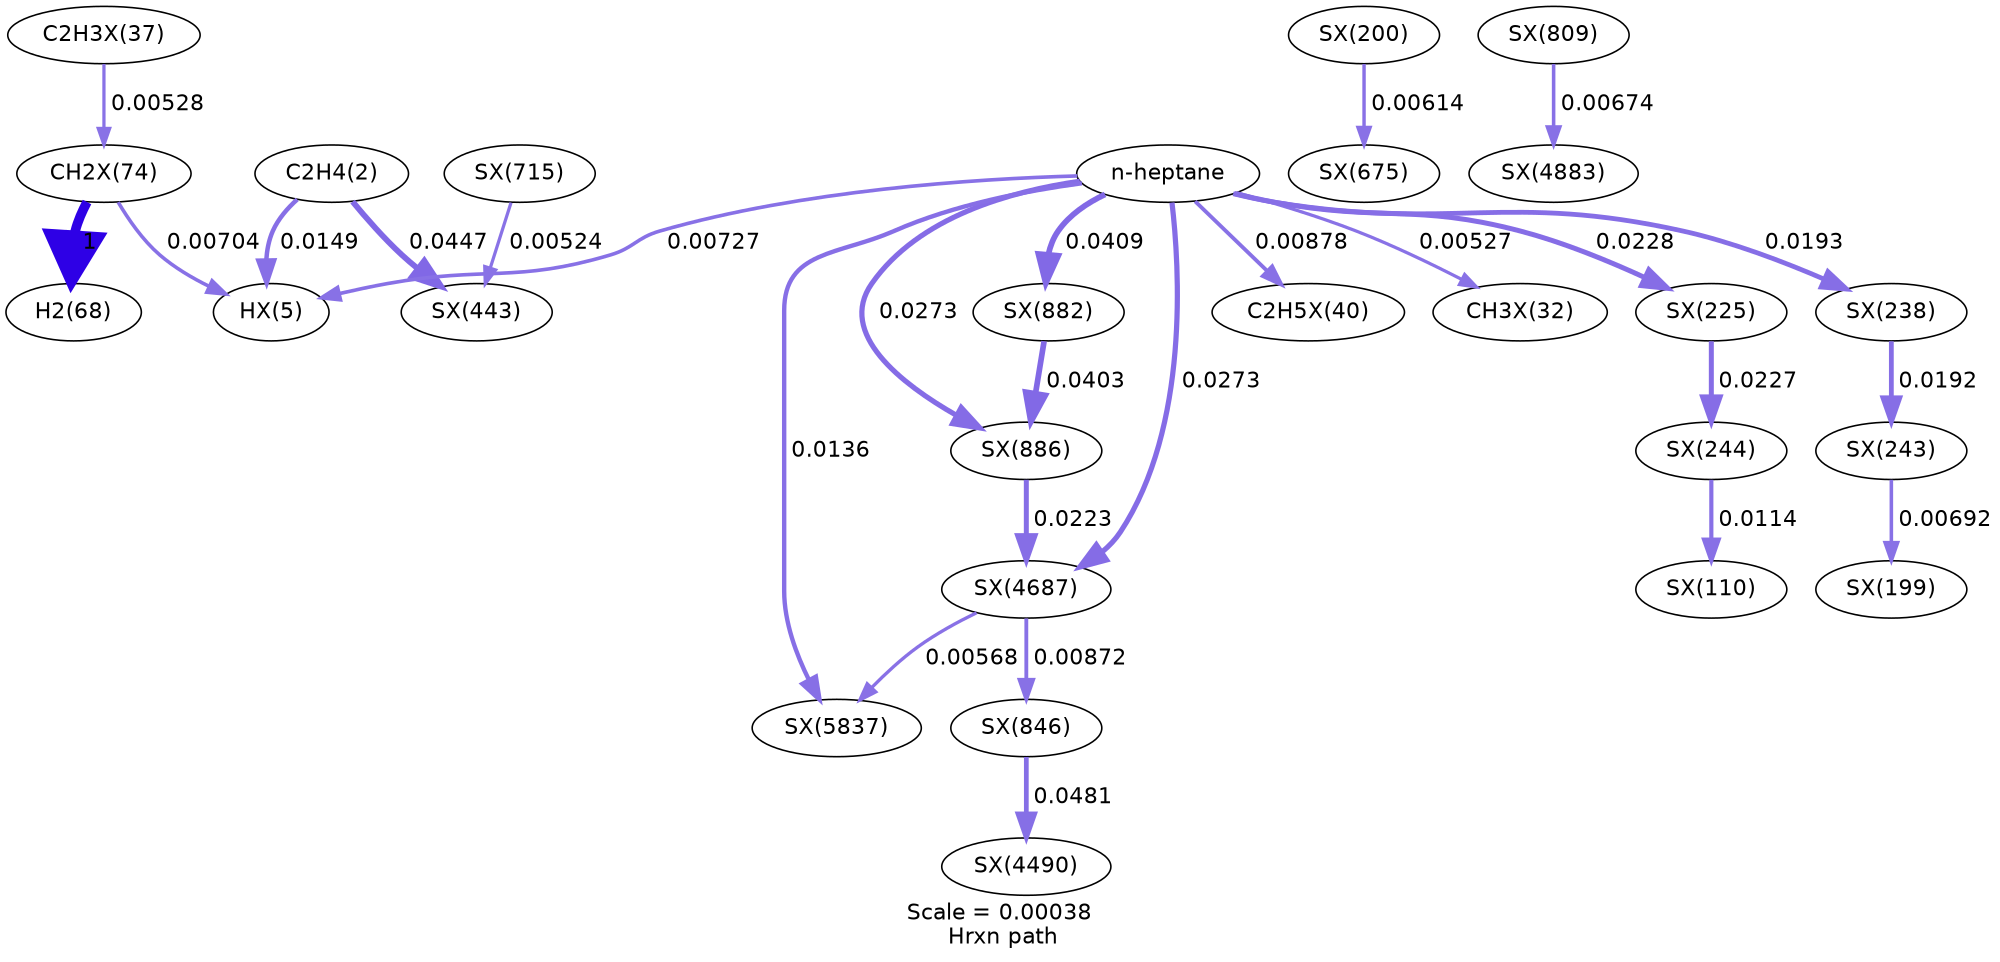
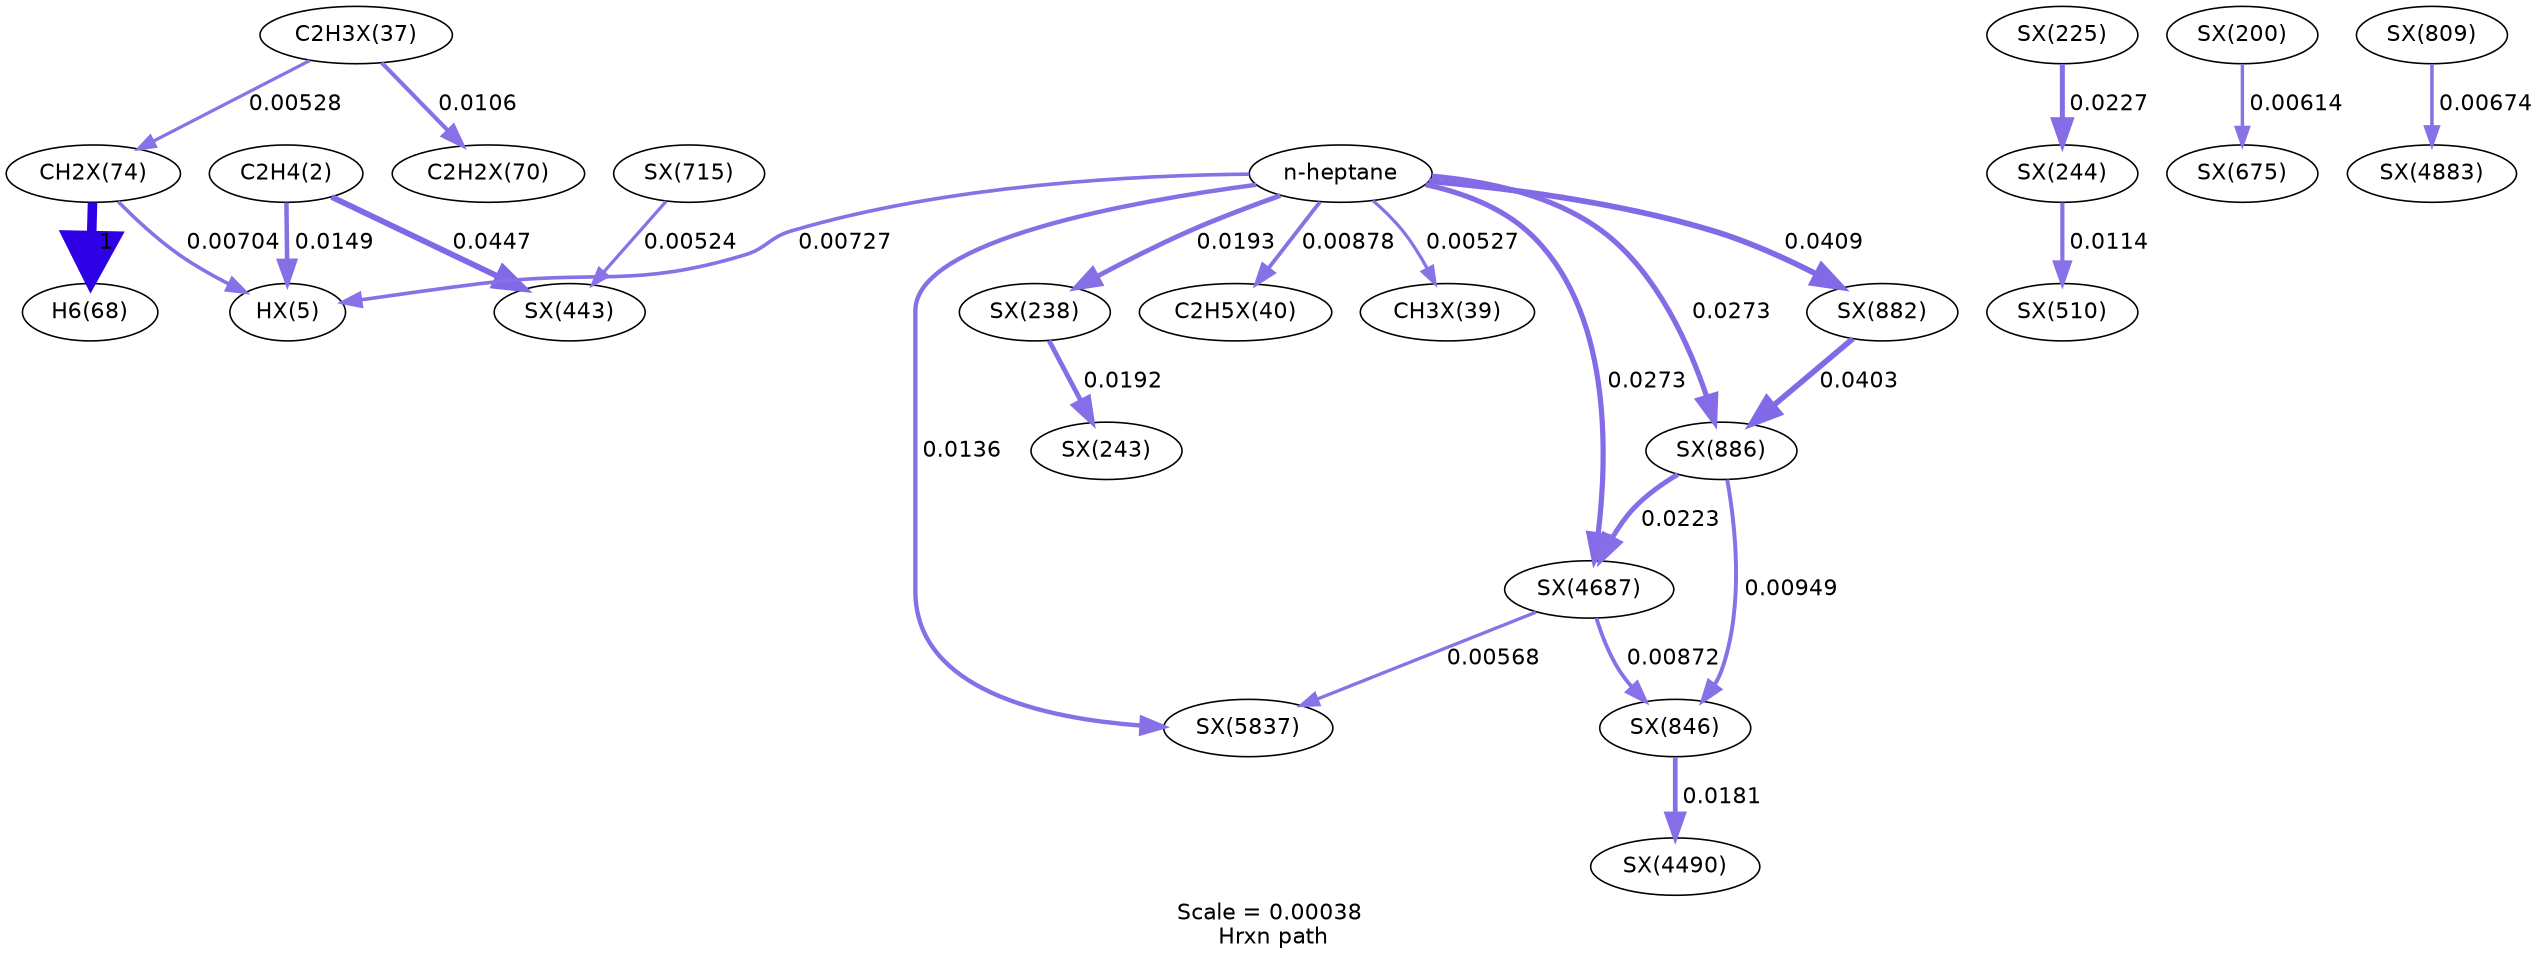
none -> (488, 174)
(1486, 223) -> none
(74, 312) -> (90, 312)
(1520, 312) -> (1447, 312)
none -> (1736, 584)
(1711, 589) -> (2062, 312)
(1891, 589) -> none
(1070, 797) -> (1719, 797)
